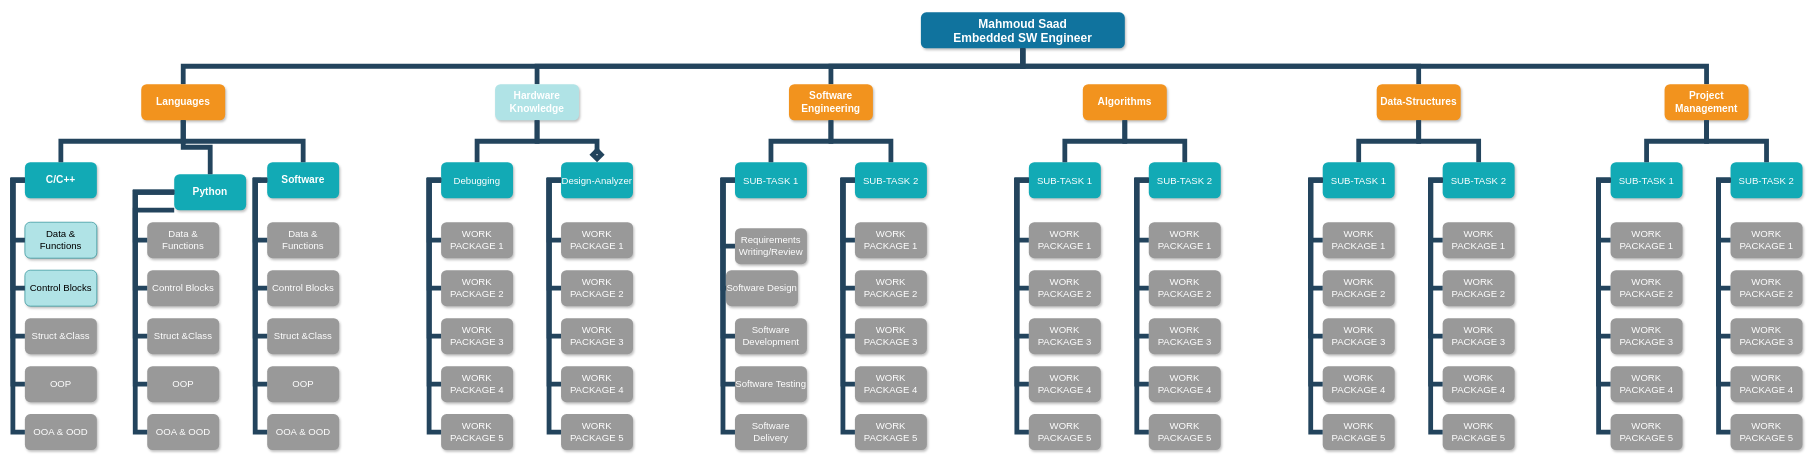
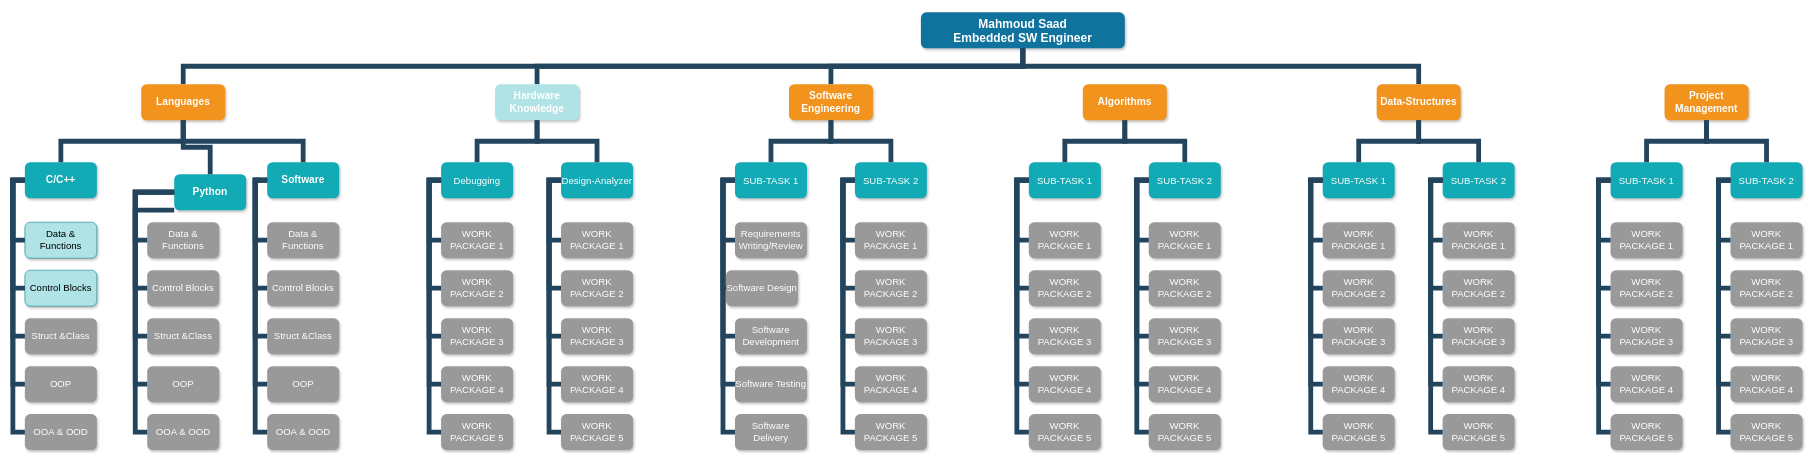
(1572, 66) -> none
(597, 149) -> (597, 155)
(771, 246) -> (771, 240)
